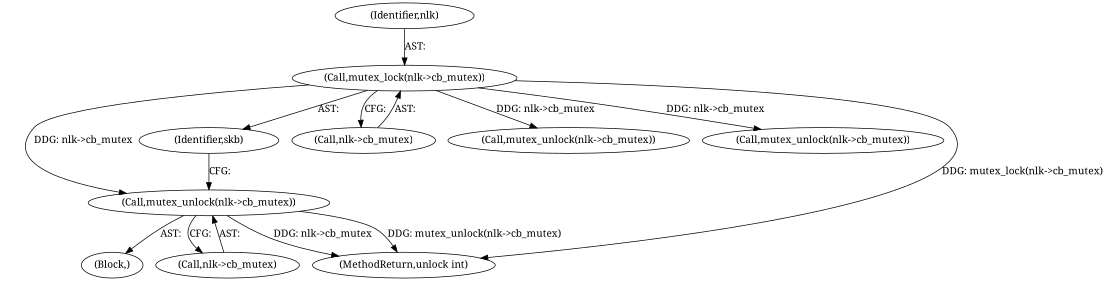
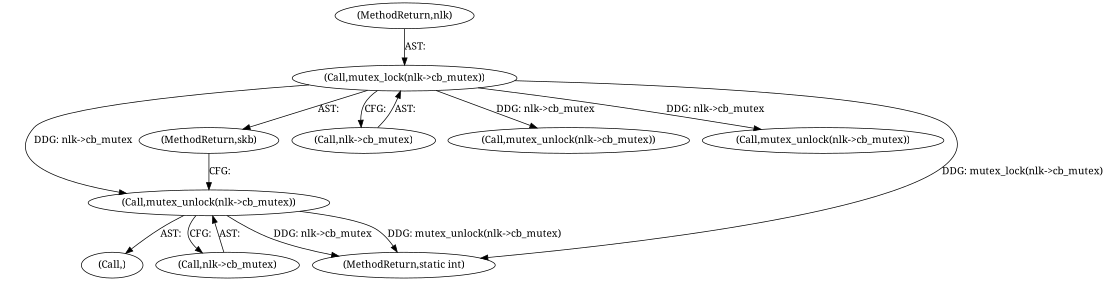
(405, 16) -> (405, 16)
(209, 140) -> (209, 140)
(112, 265) -> (112, 265)
(404, 265) -> (404, 265)
